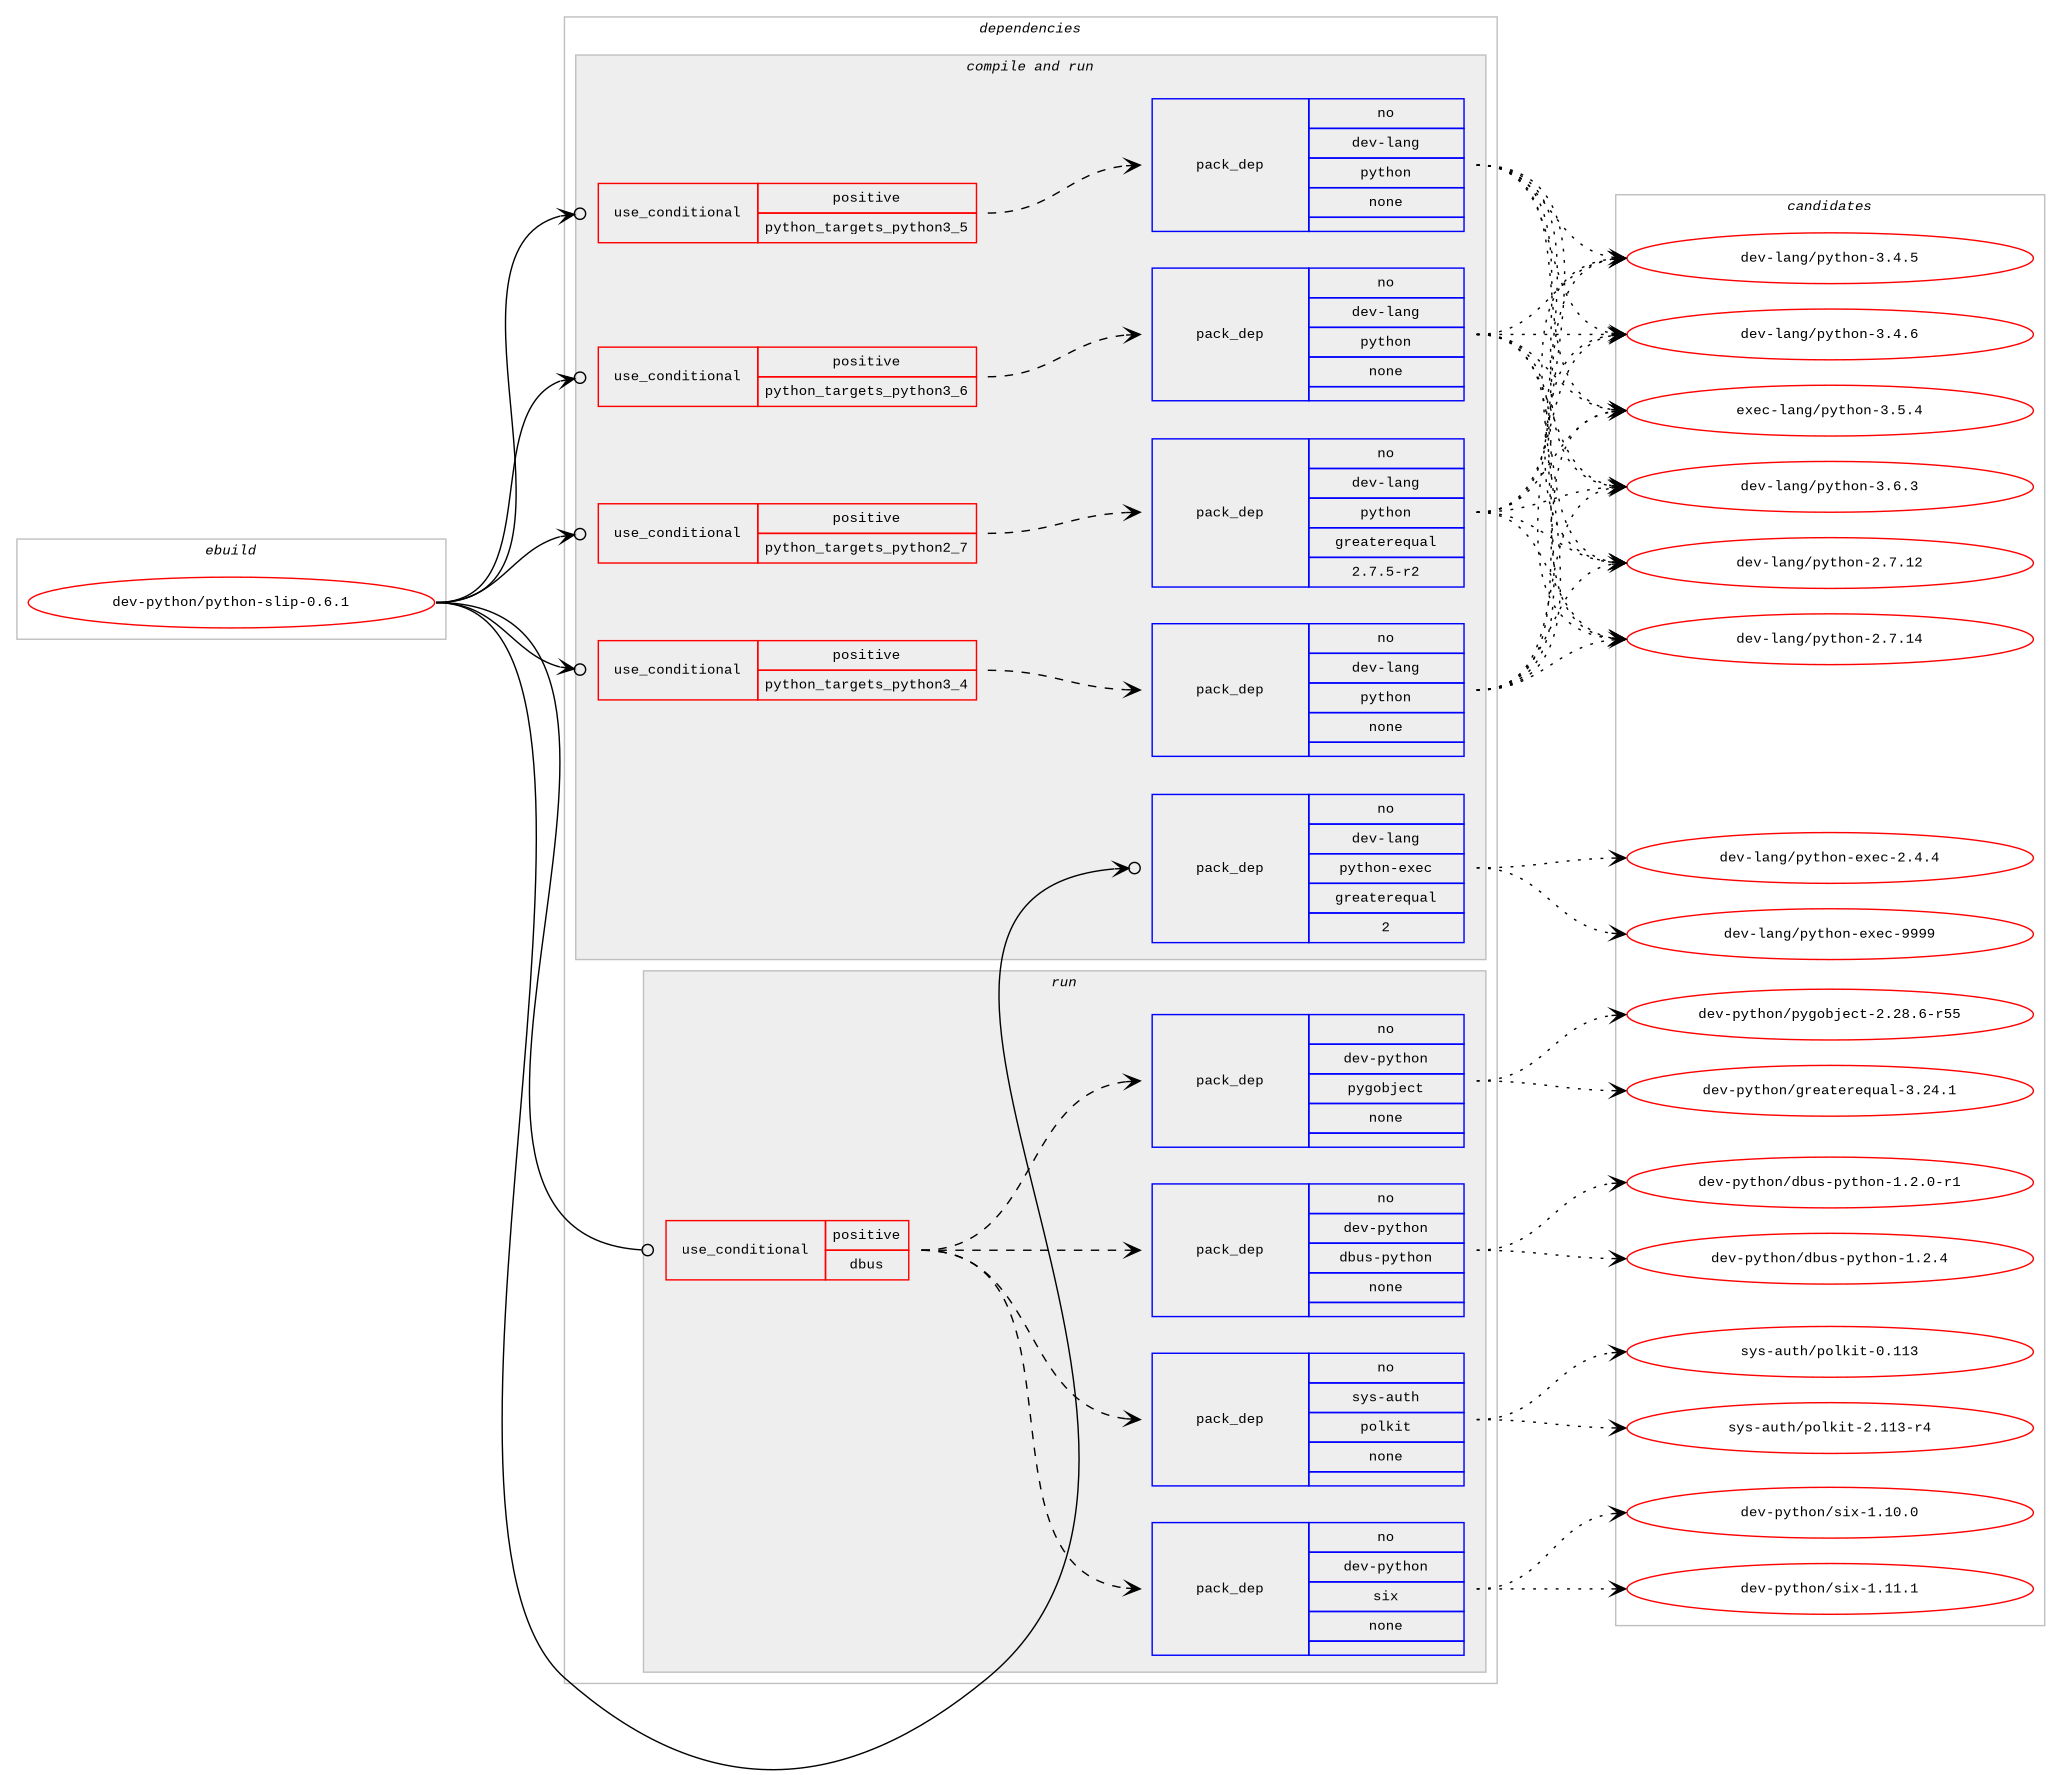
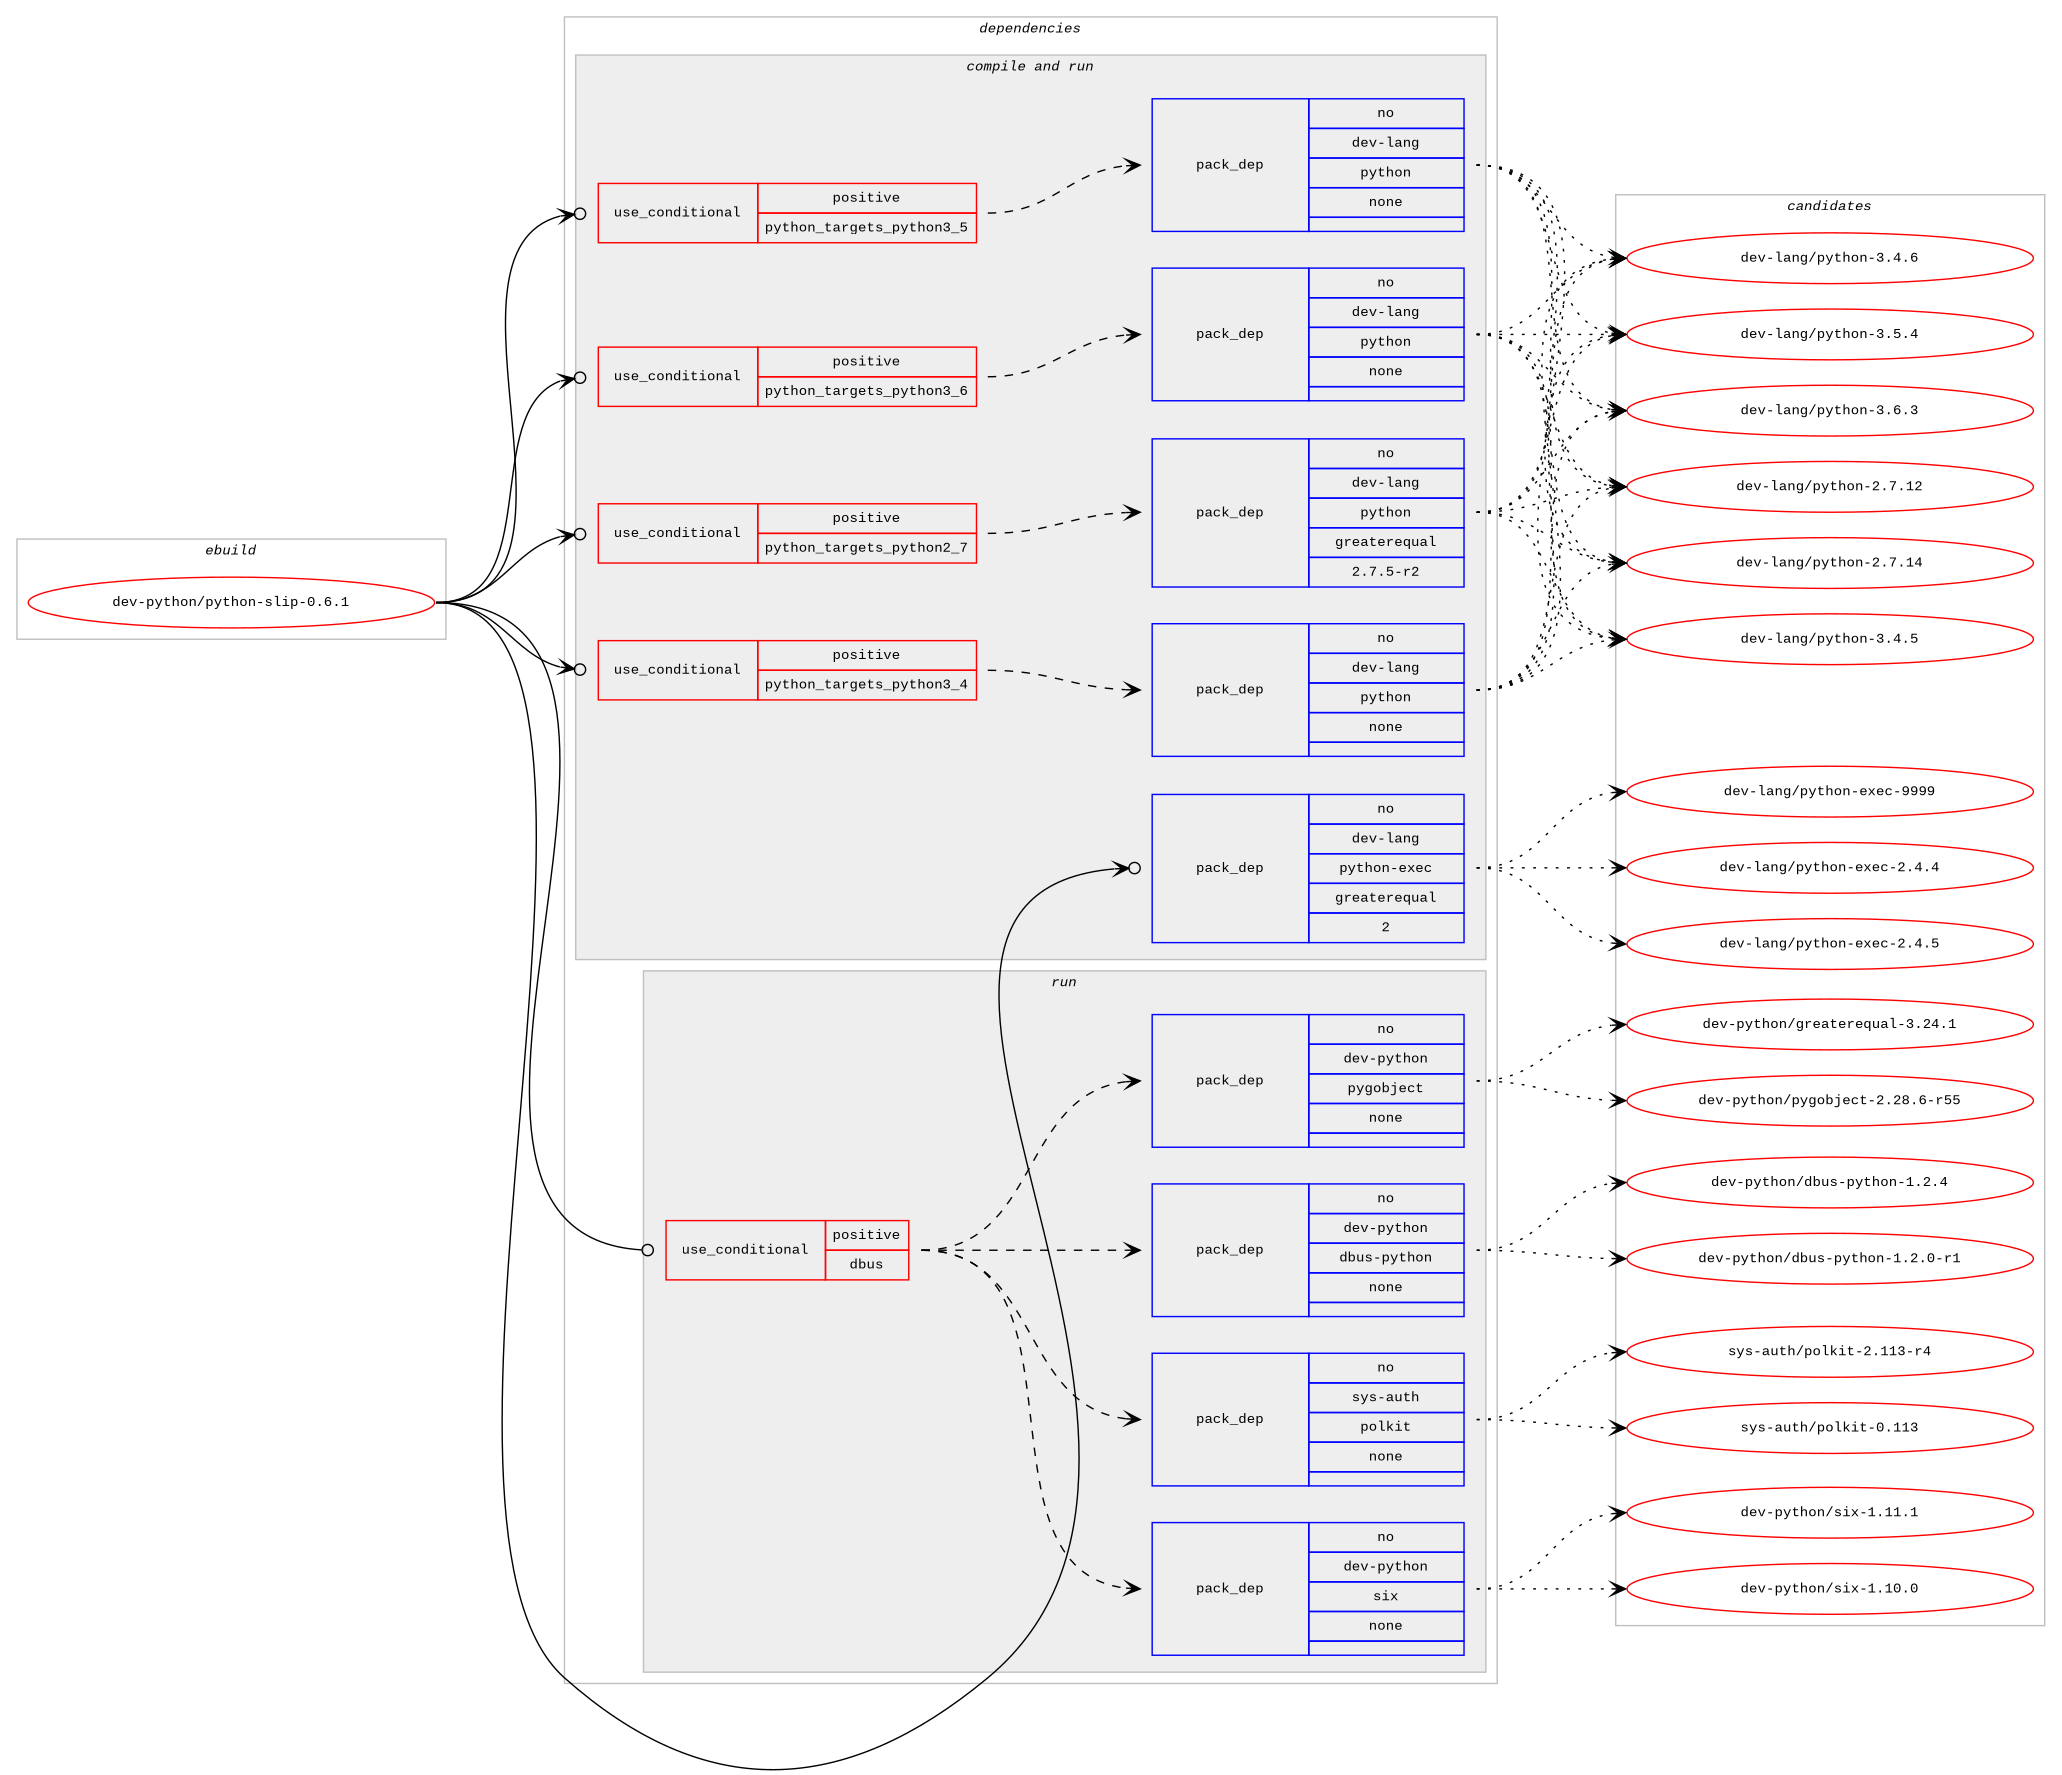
(1830, 411) -> (1830, 334)
none -> (1830, 944)
